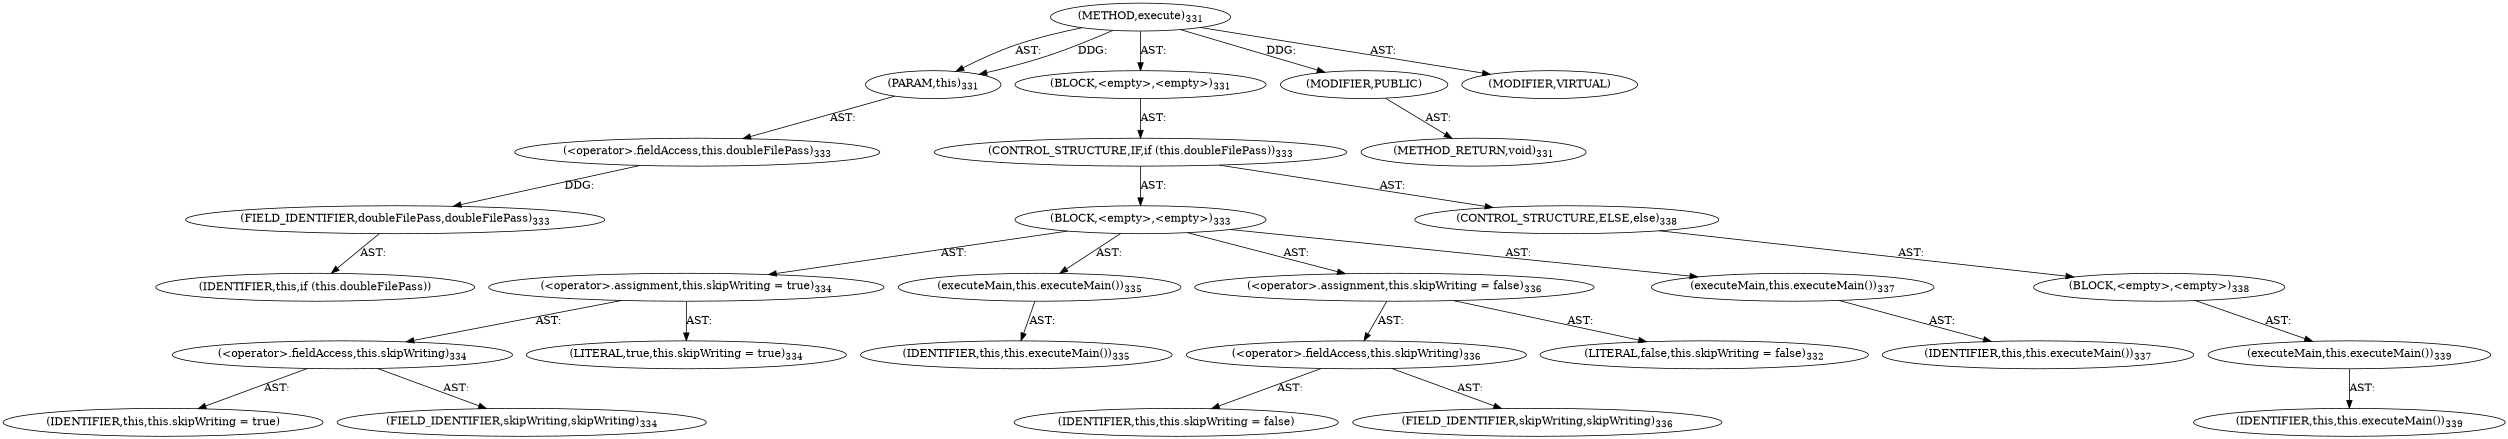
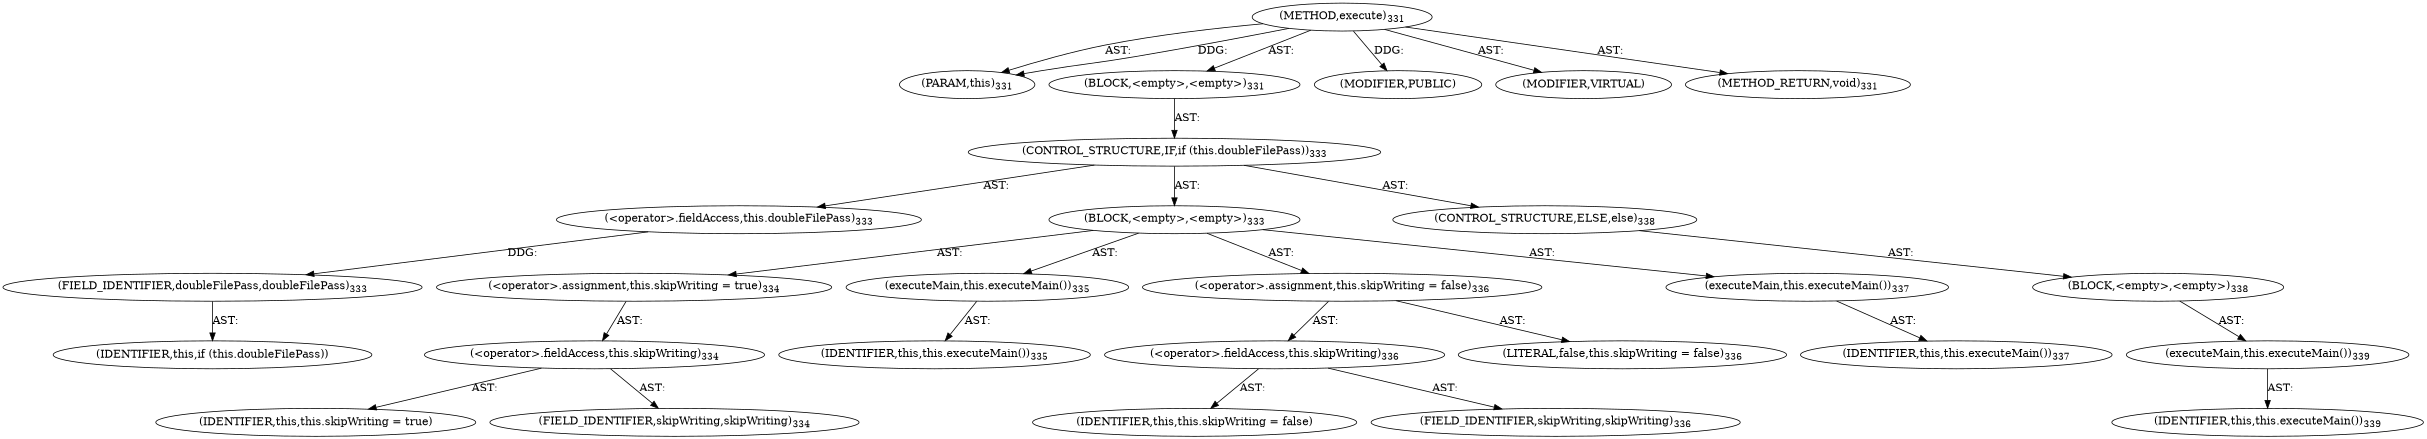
(823, 116) -> (960, 185)
(1415, 116) -> (1563, 50)
(1815, 354) -> (1733, 354)
(686, 355) -> none
